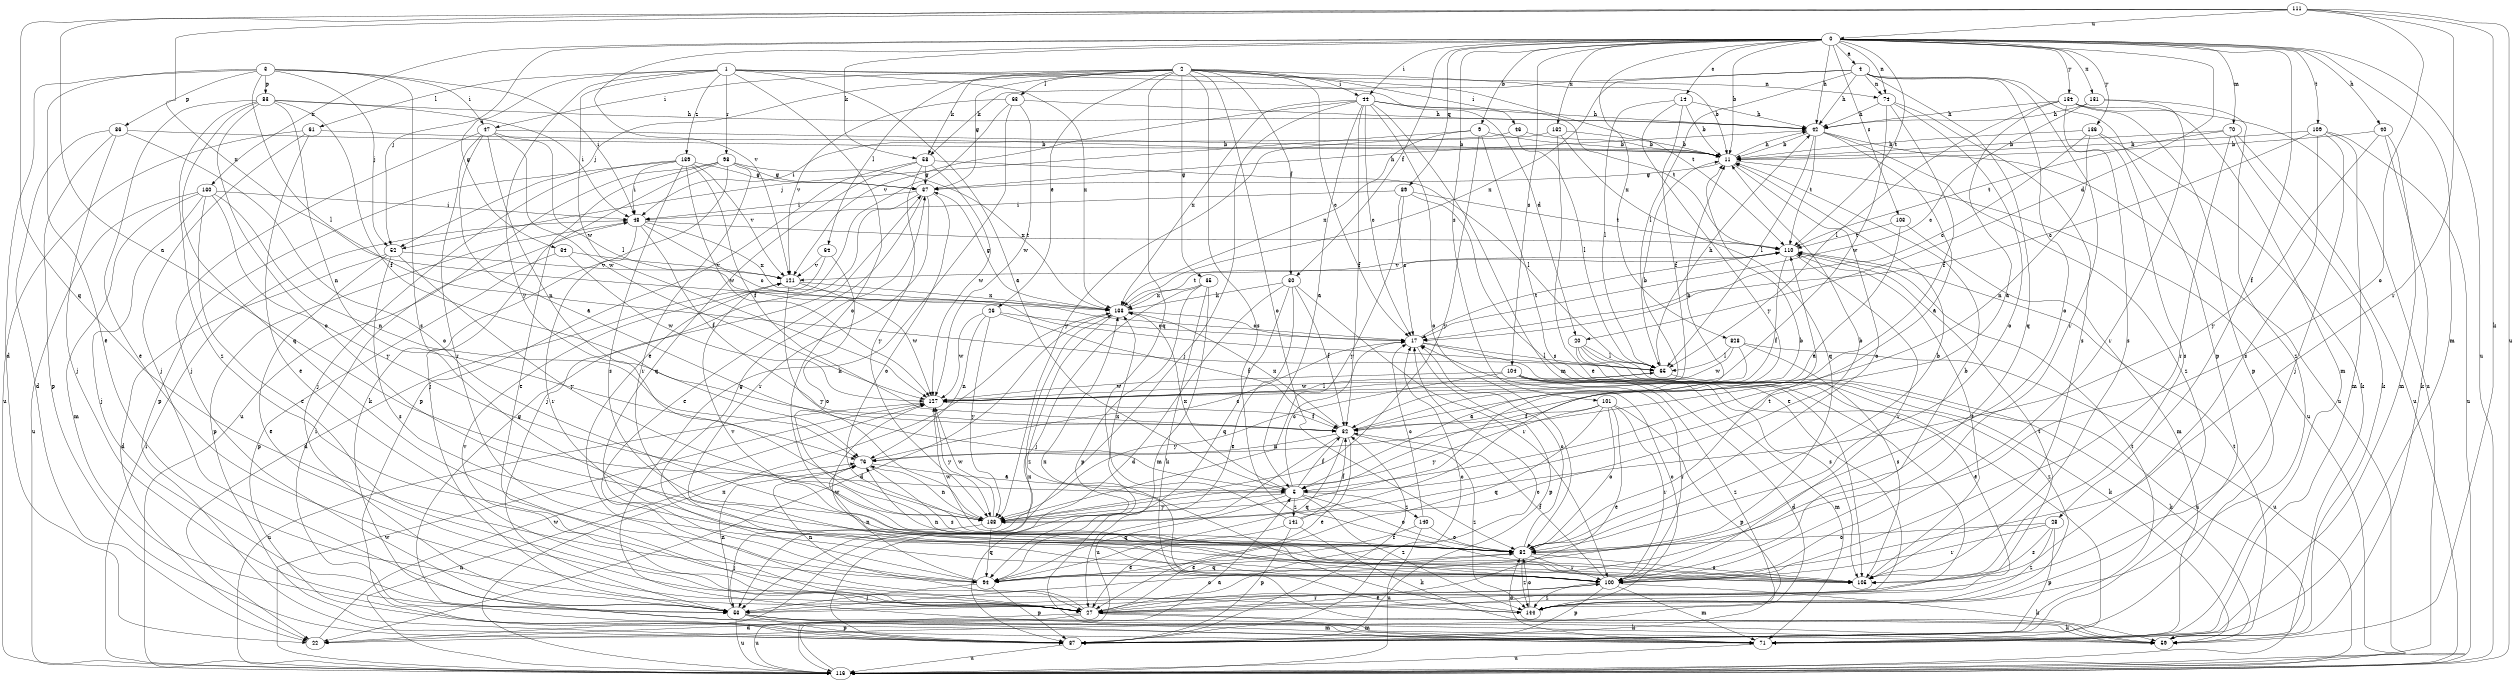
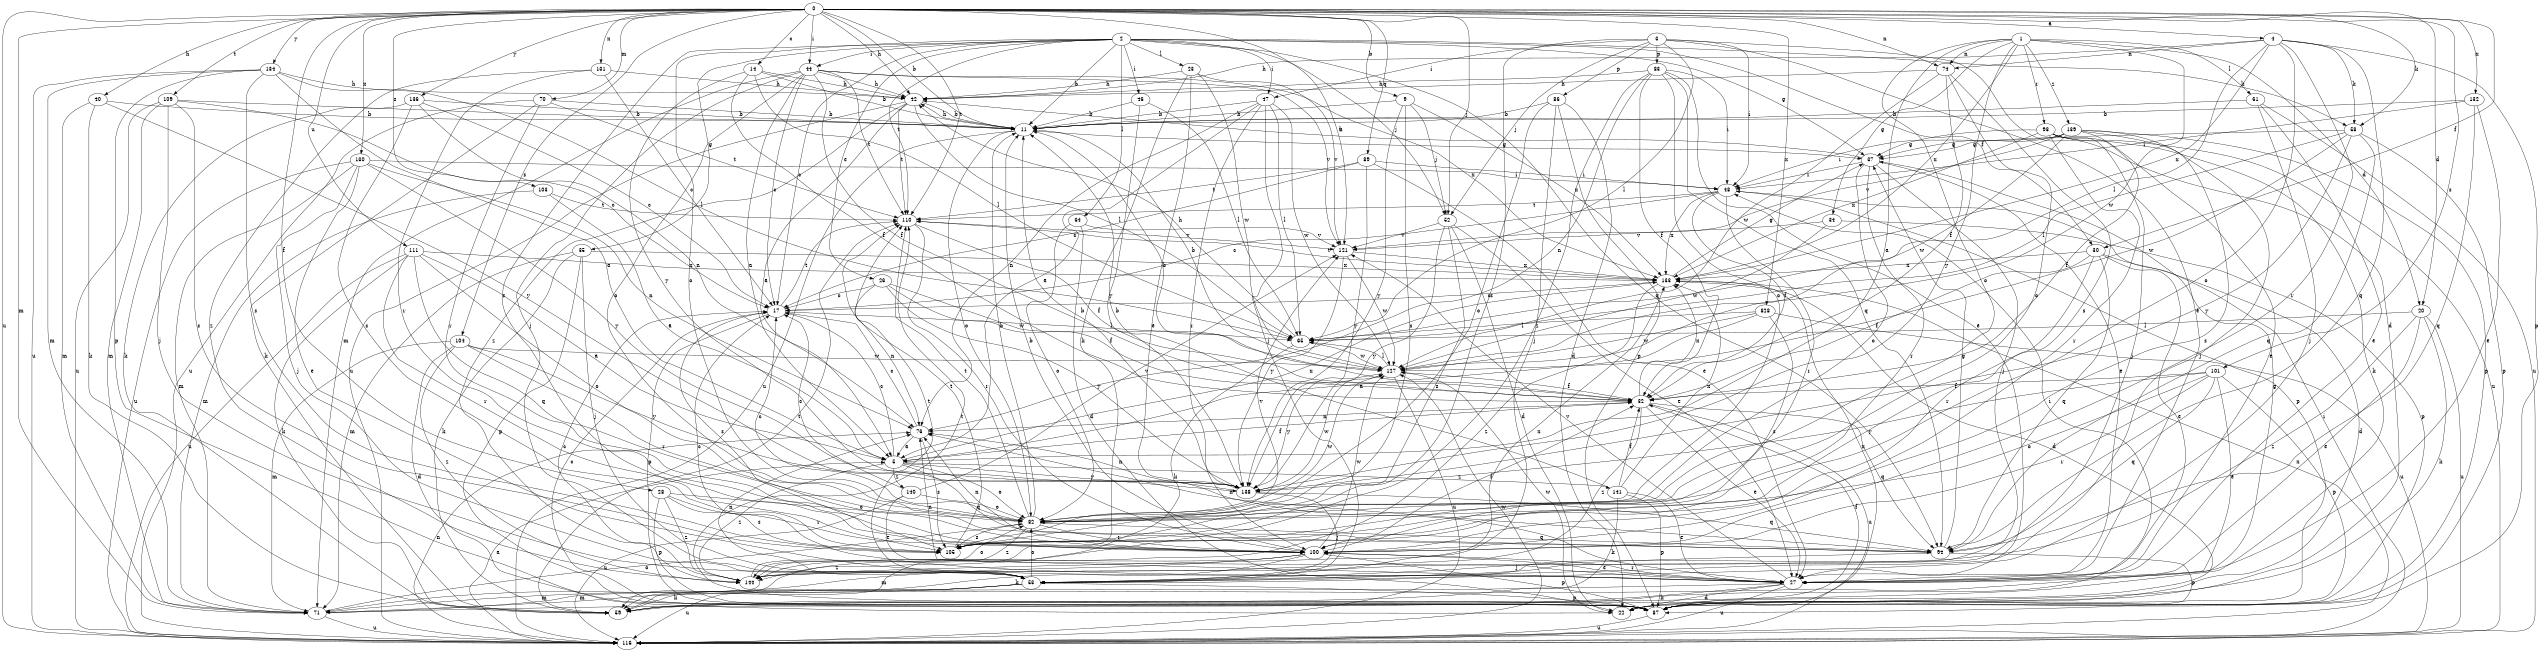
(2066, 24) -> (358, 28)
(1015, 100) -> (1191, 69)
(1217, 296) -> (1908, 266)
none -> (1128, 376)
